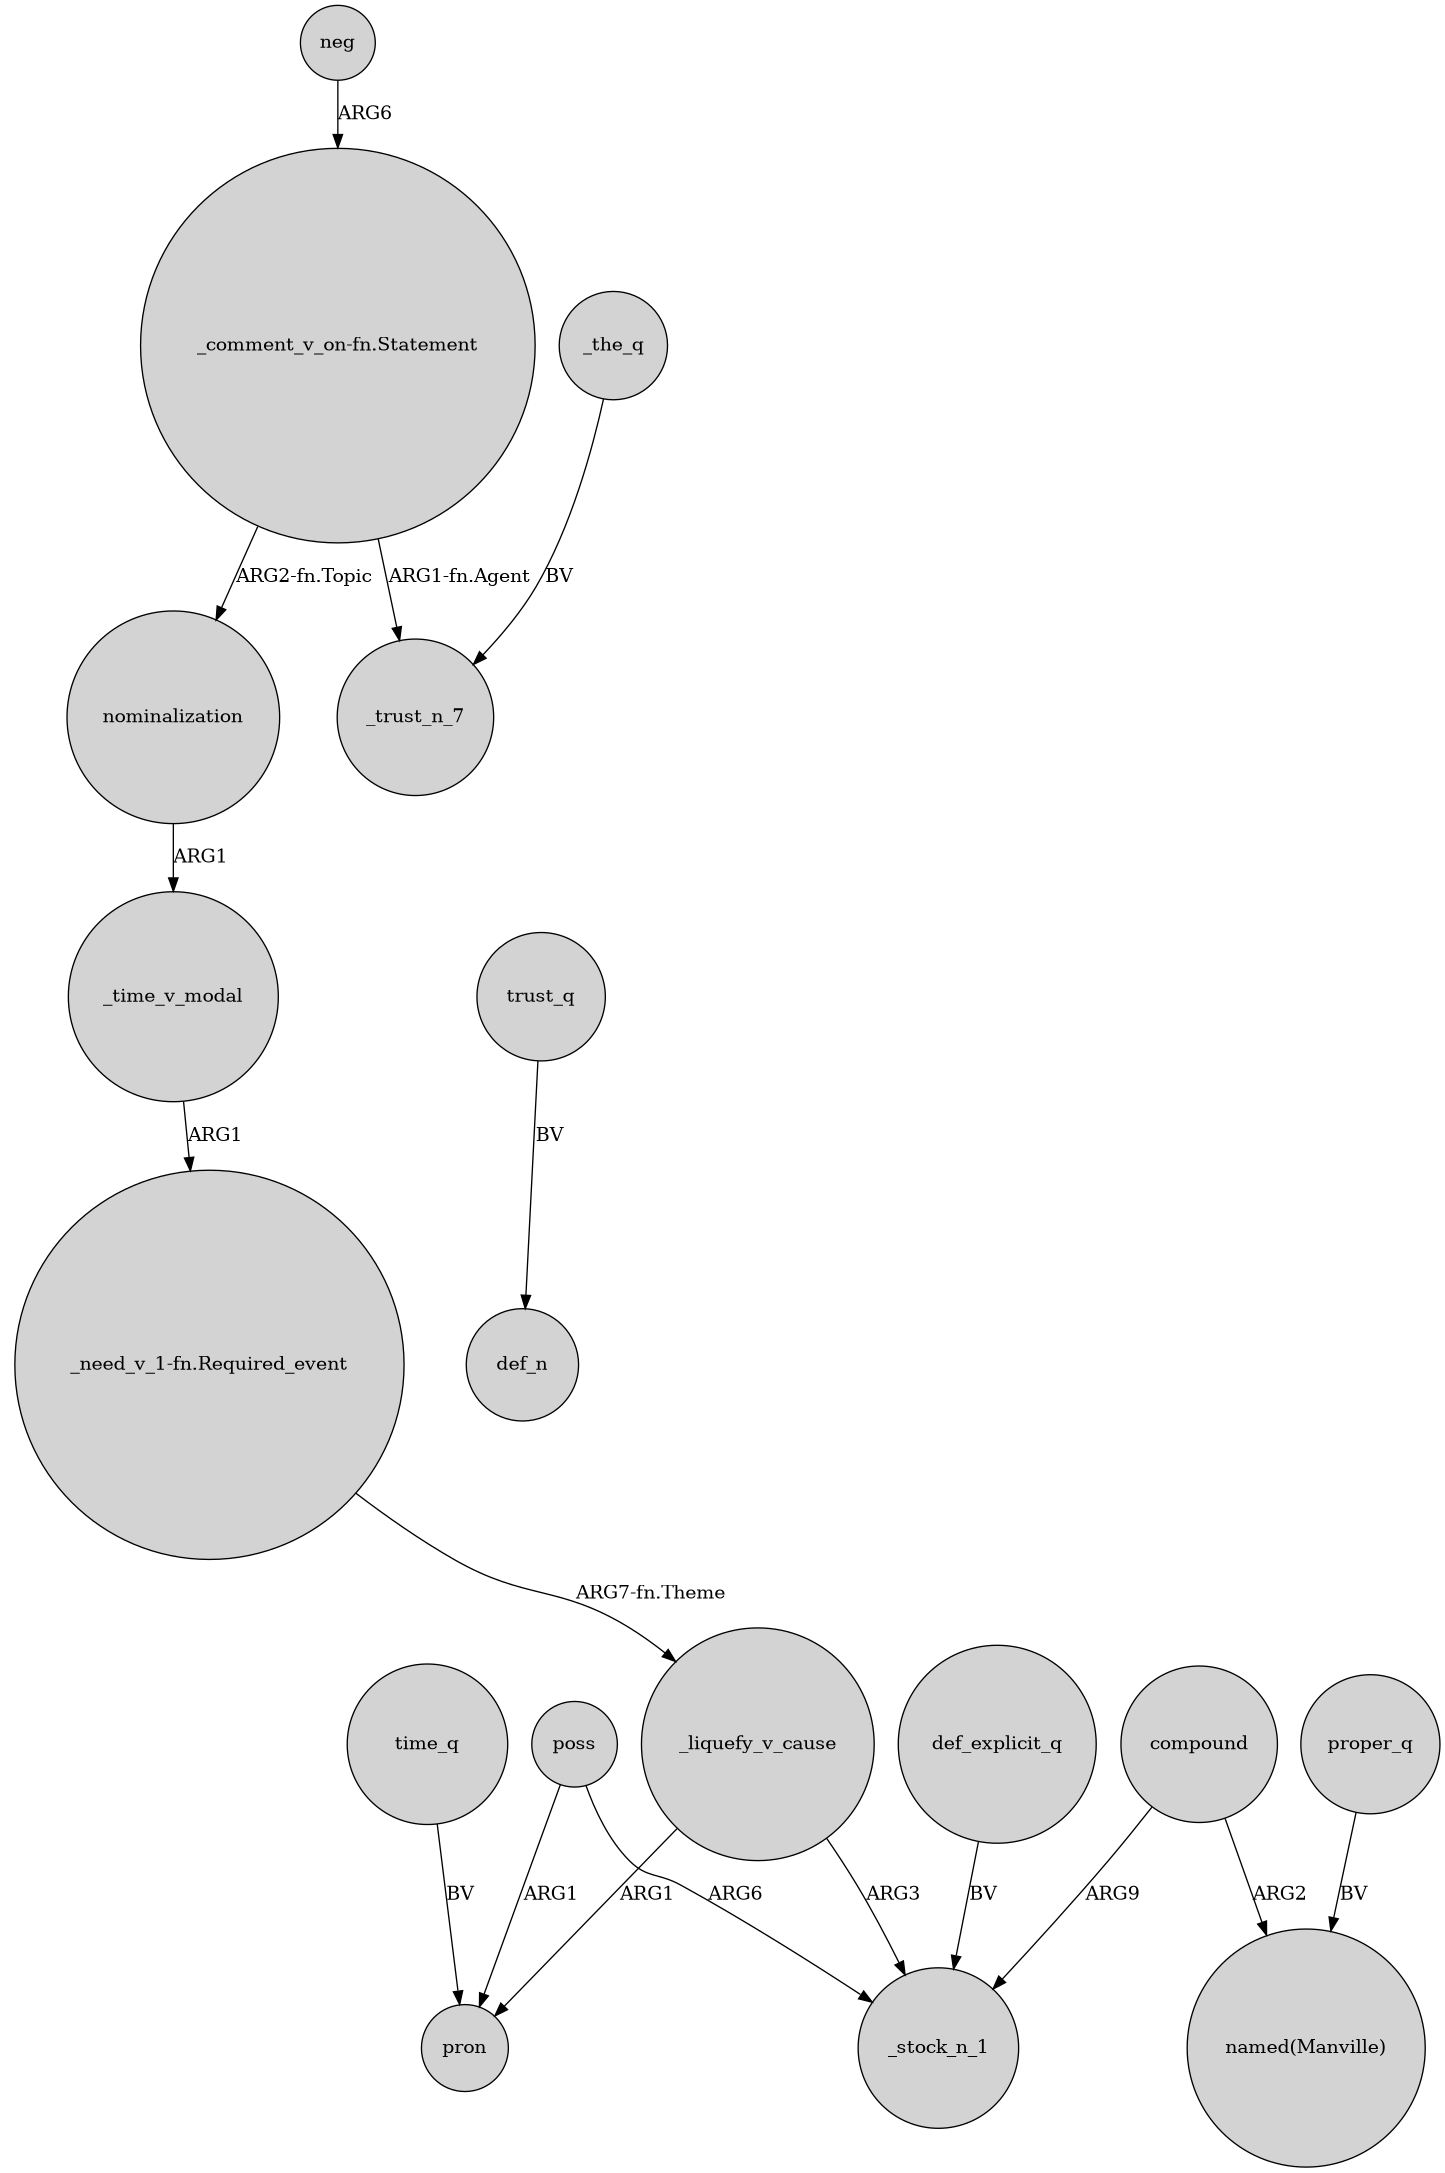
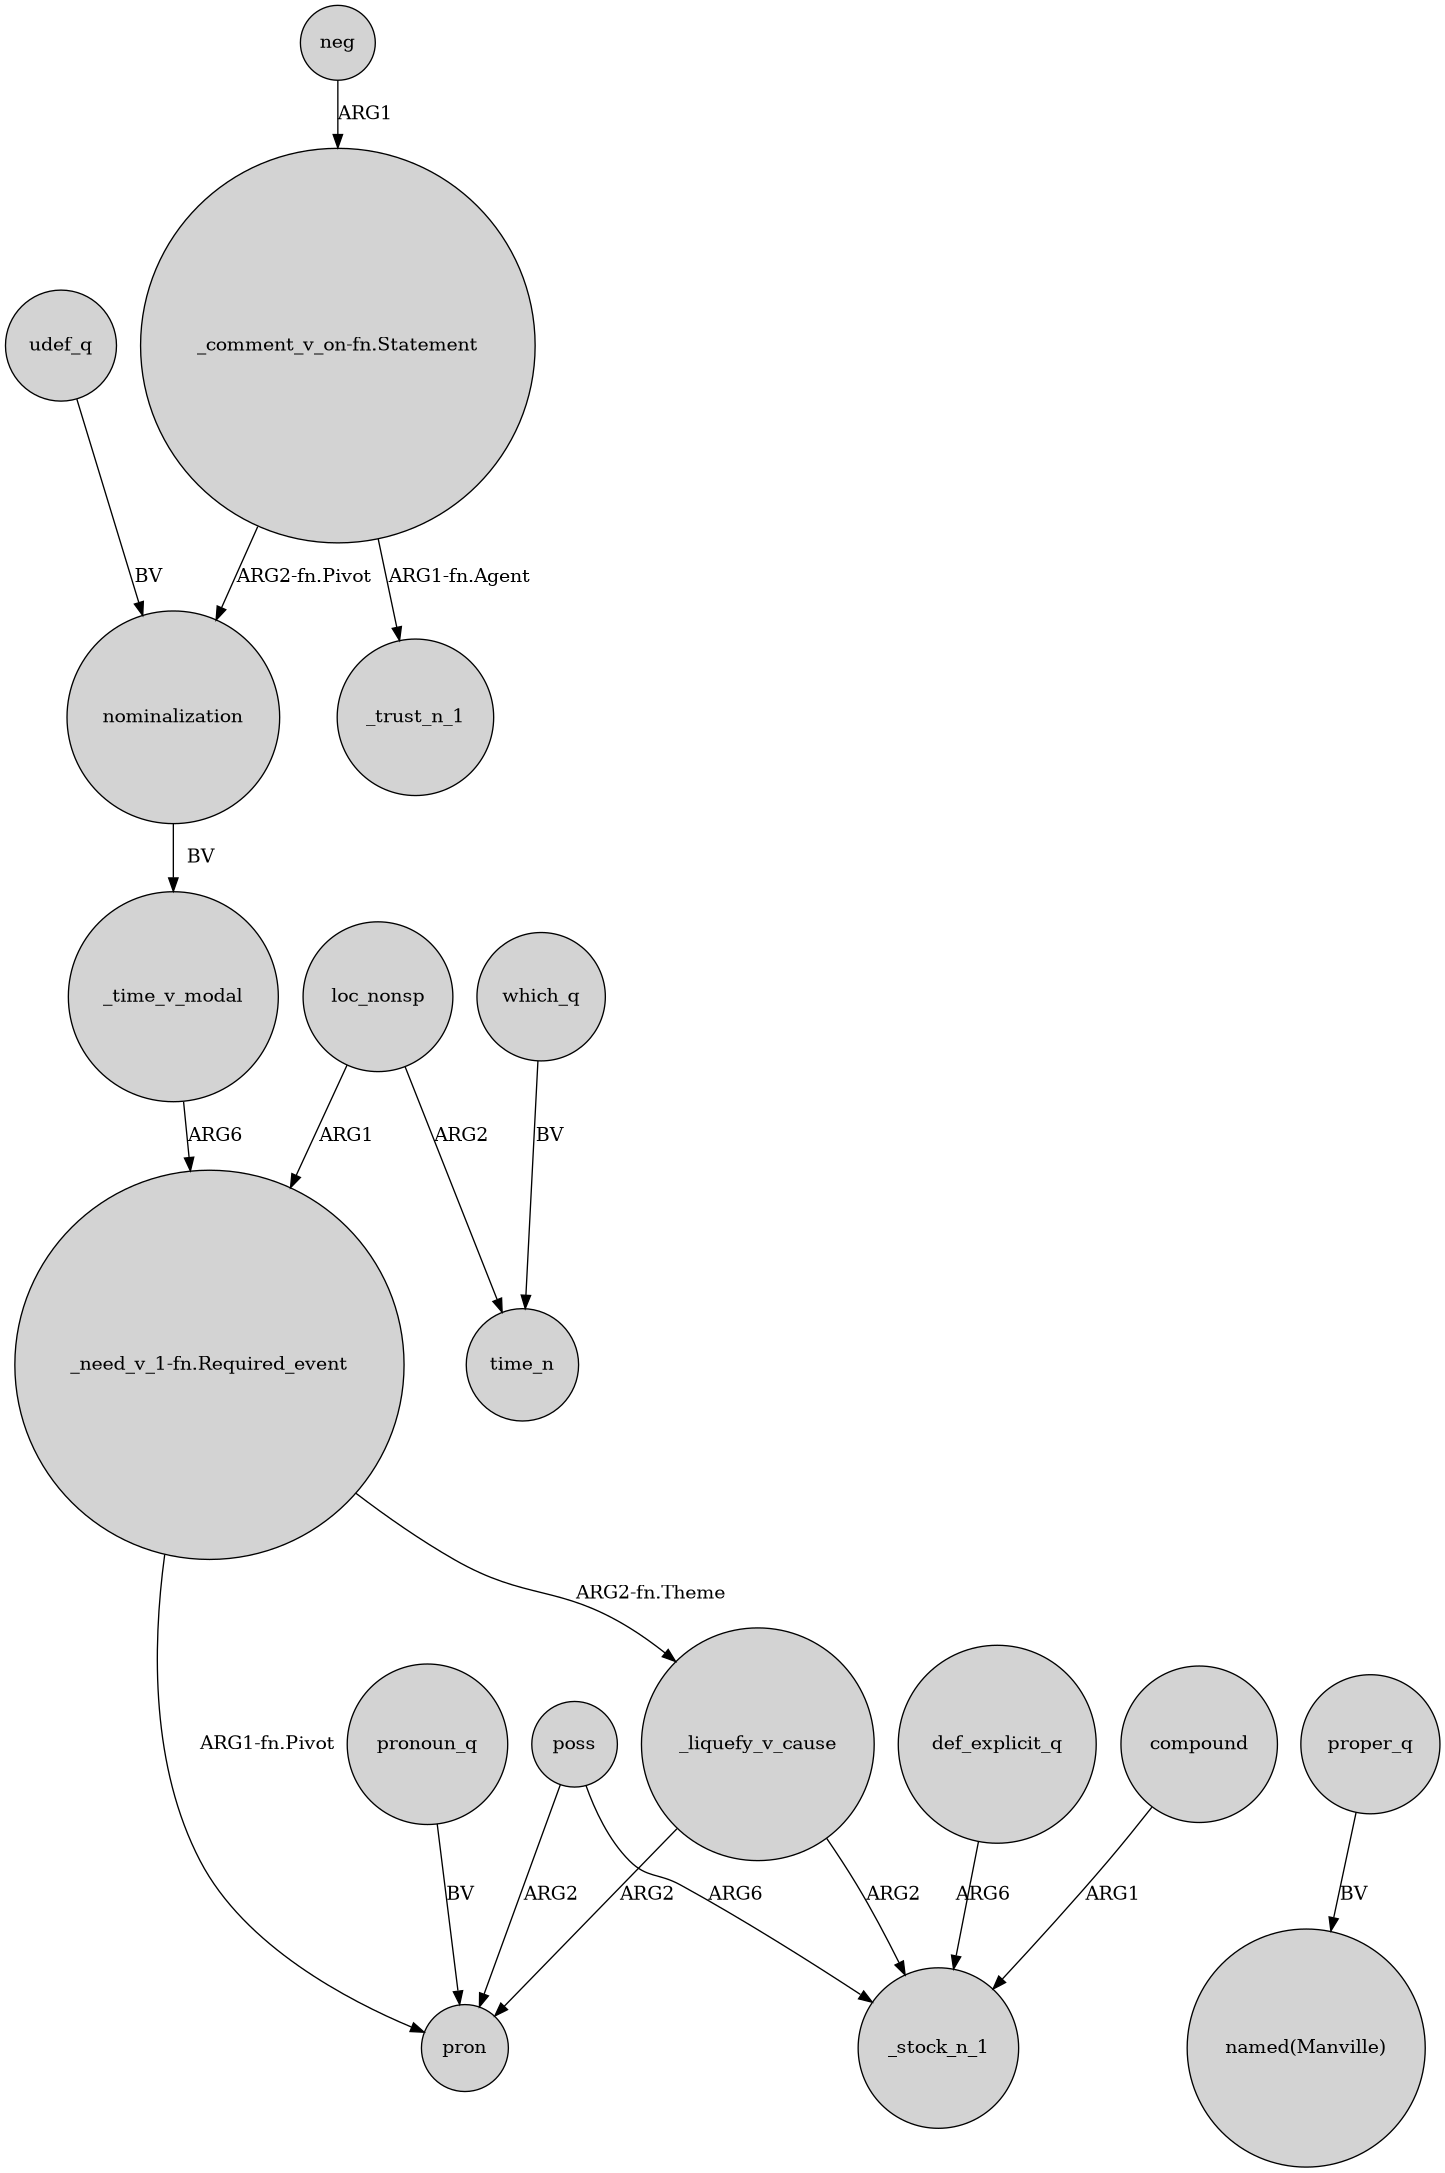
(365, 114) -> (365, 114)
none -> (61, 346)
(613, 346) -> none
(304, 577) -> (304, 577)
(415, 717) -> (415, 717)
(201, 857) -> (201, 857)
none -> (378, 997)
(541, 997) -> (541, 997)
(215, 1136) -> (215, 1136)
(522, 1365) -> (522, 1365)
(651, 1594) -> (651, 1594)
(427, 1744) -> (427, 1744)
none -> (192, 1843)
(1244, 1870) -> none
(551, 1895) -> (551, 1895)
(647, 1895) -> (647, 1895)
(894, 1895) -> (894, 1895)
(983, 1895) -> (983, 1895)
(1113, 1895) -> (1113, 1895)
